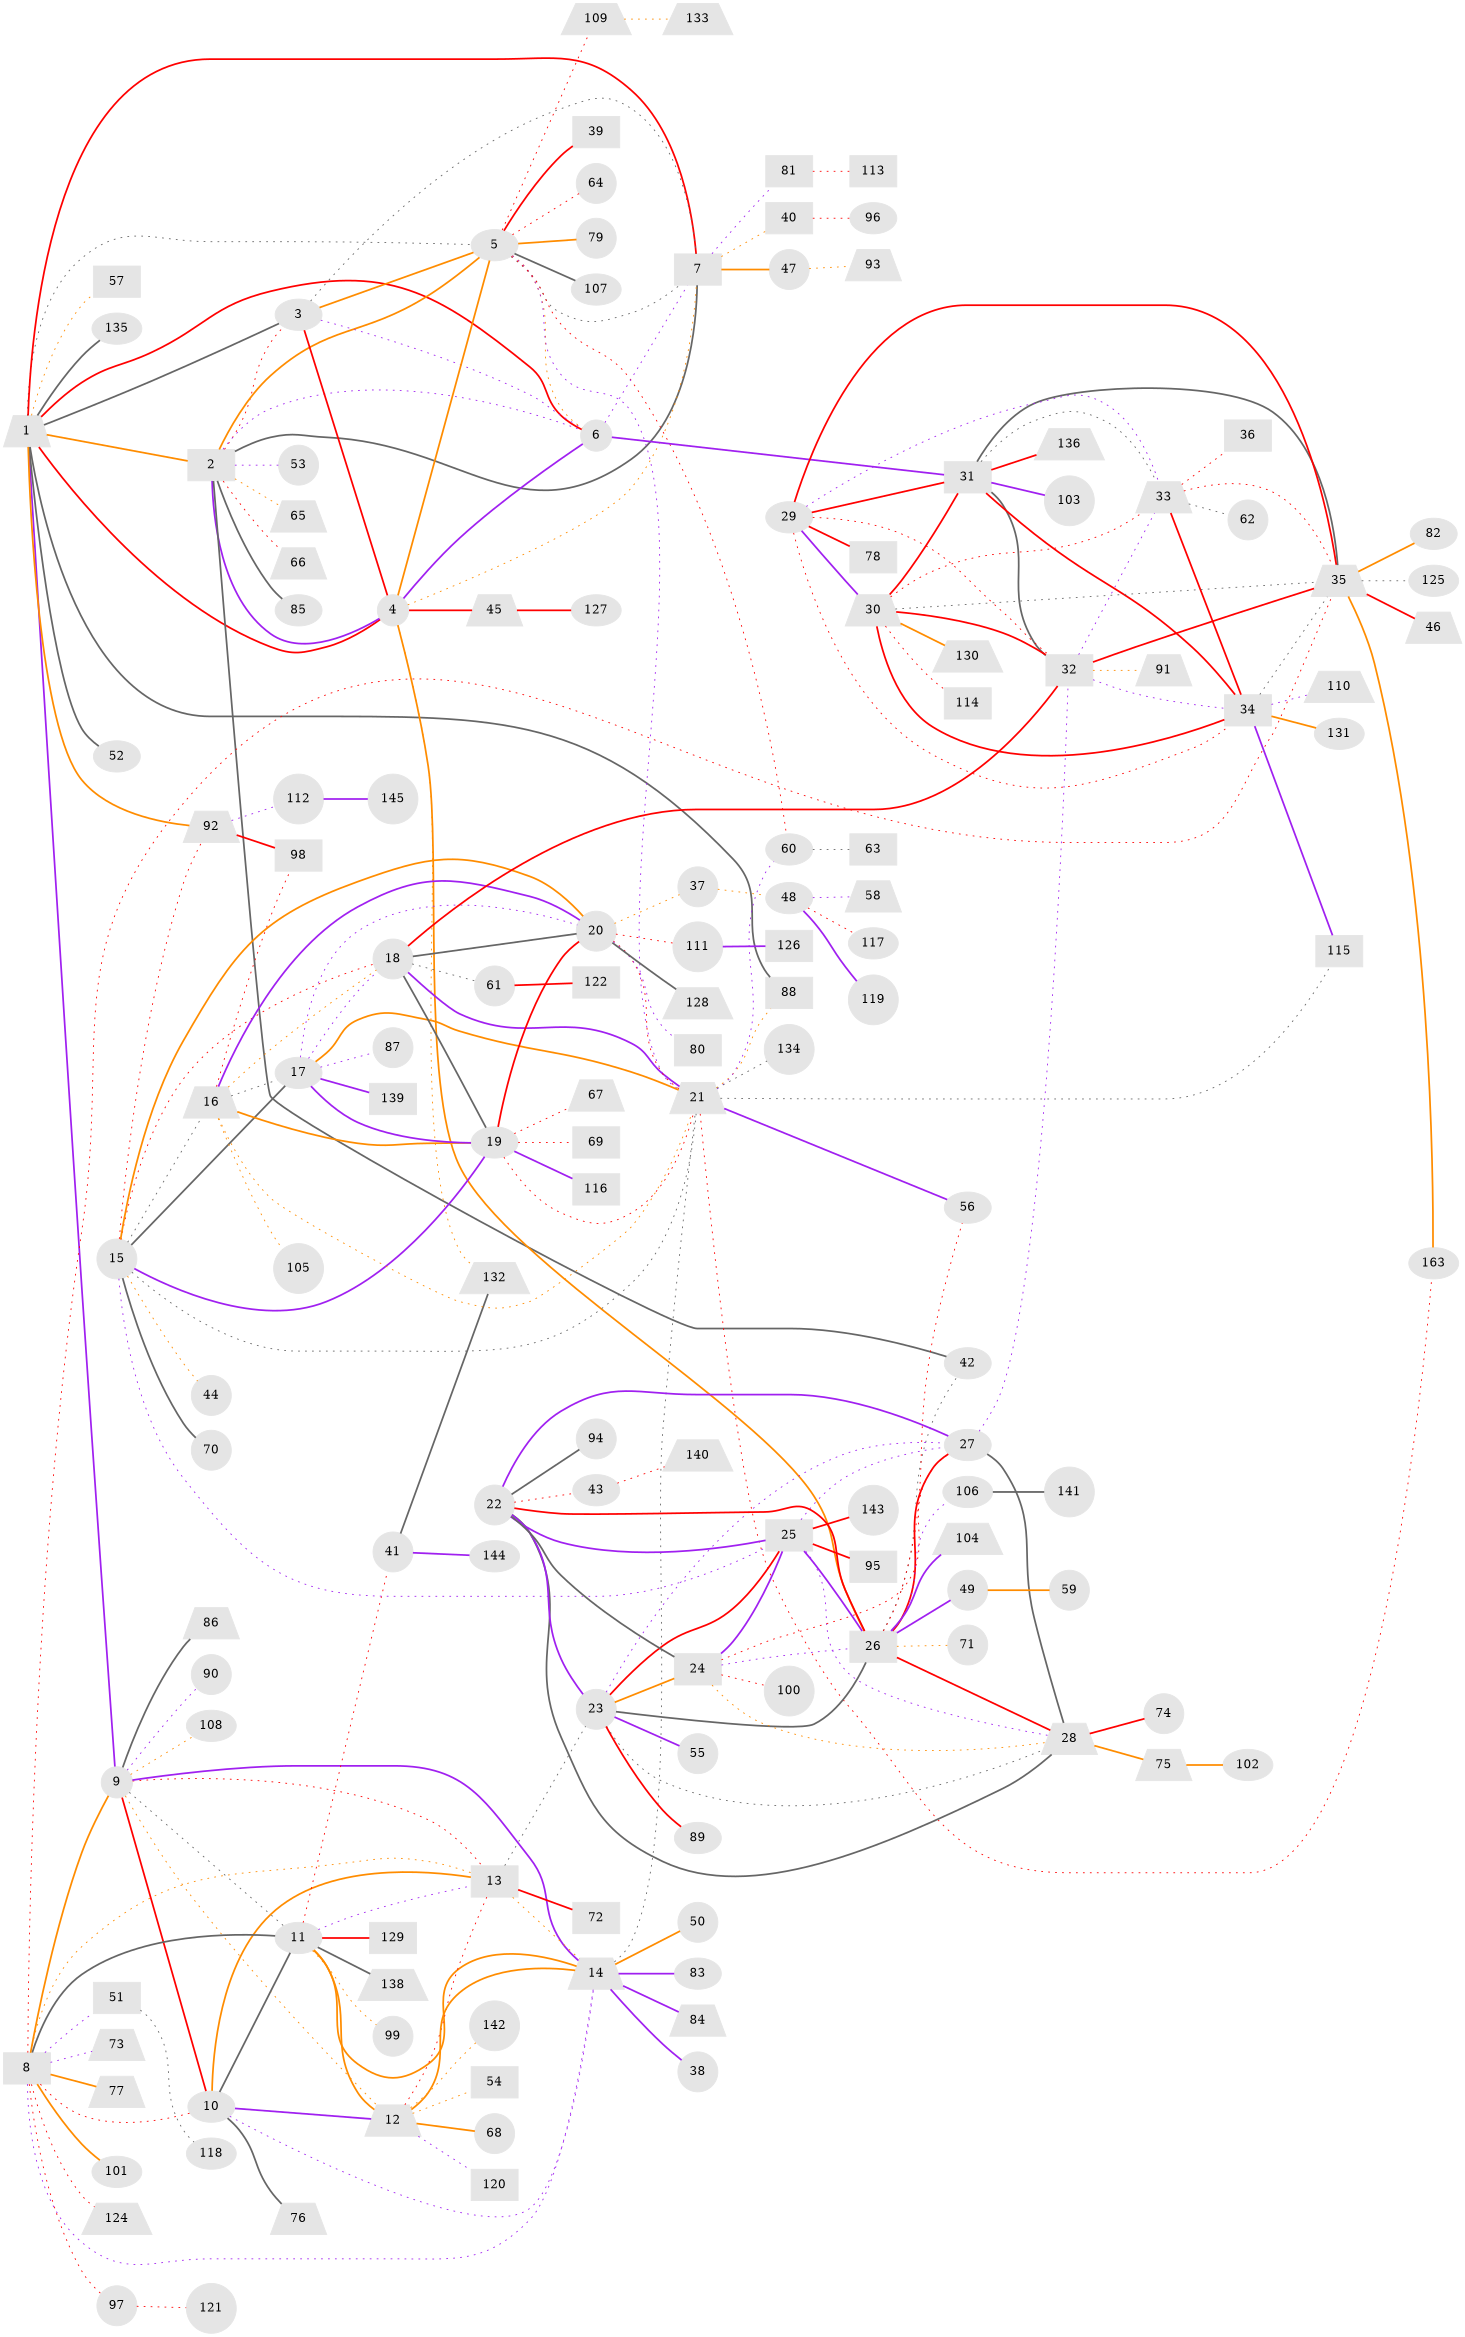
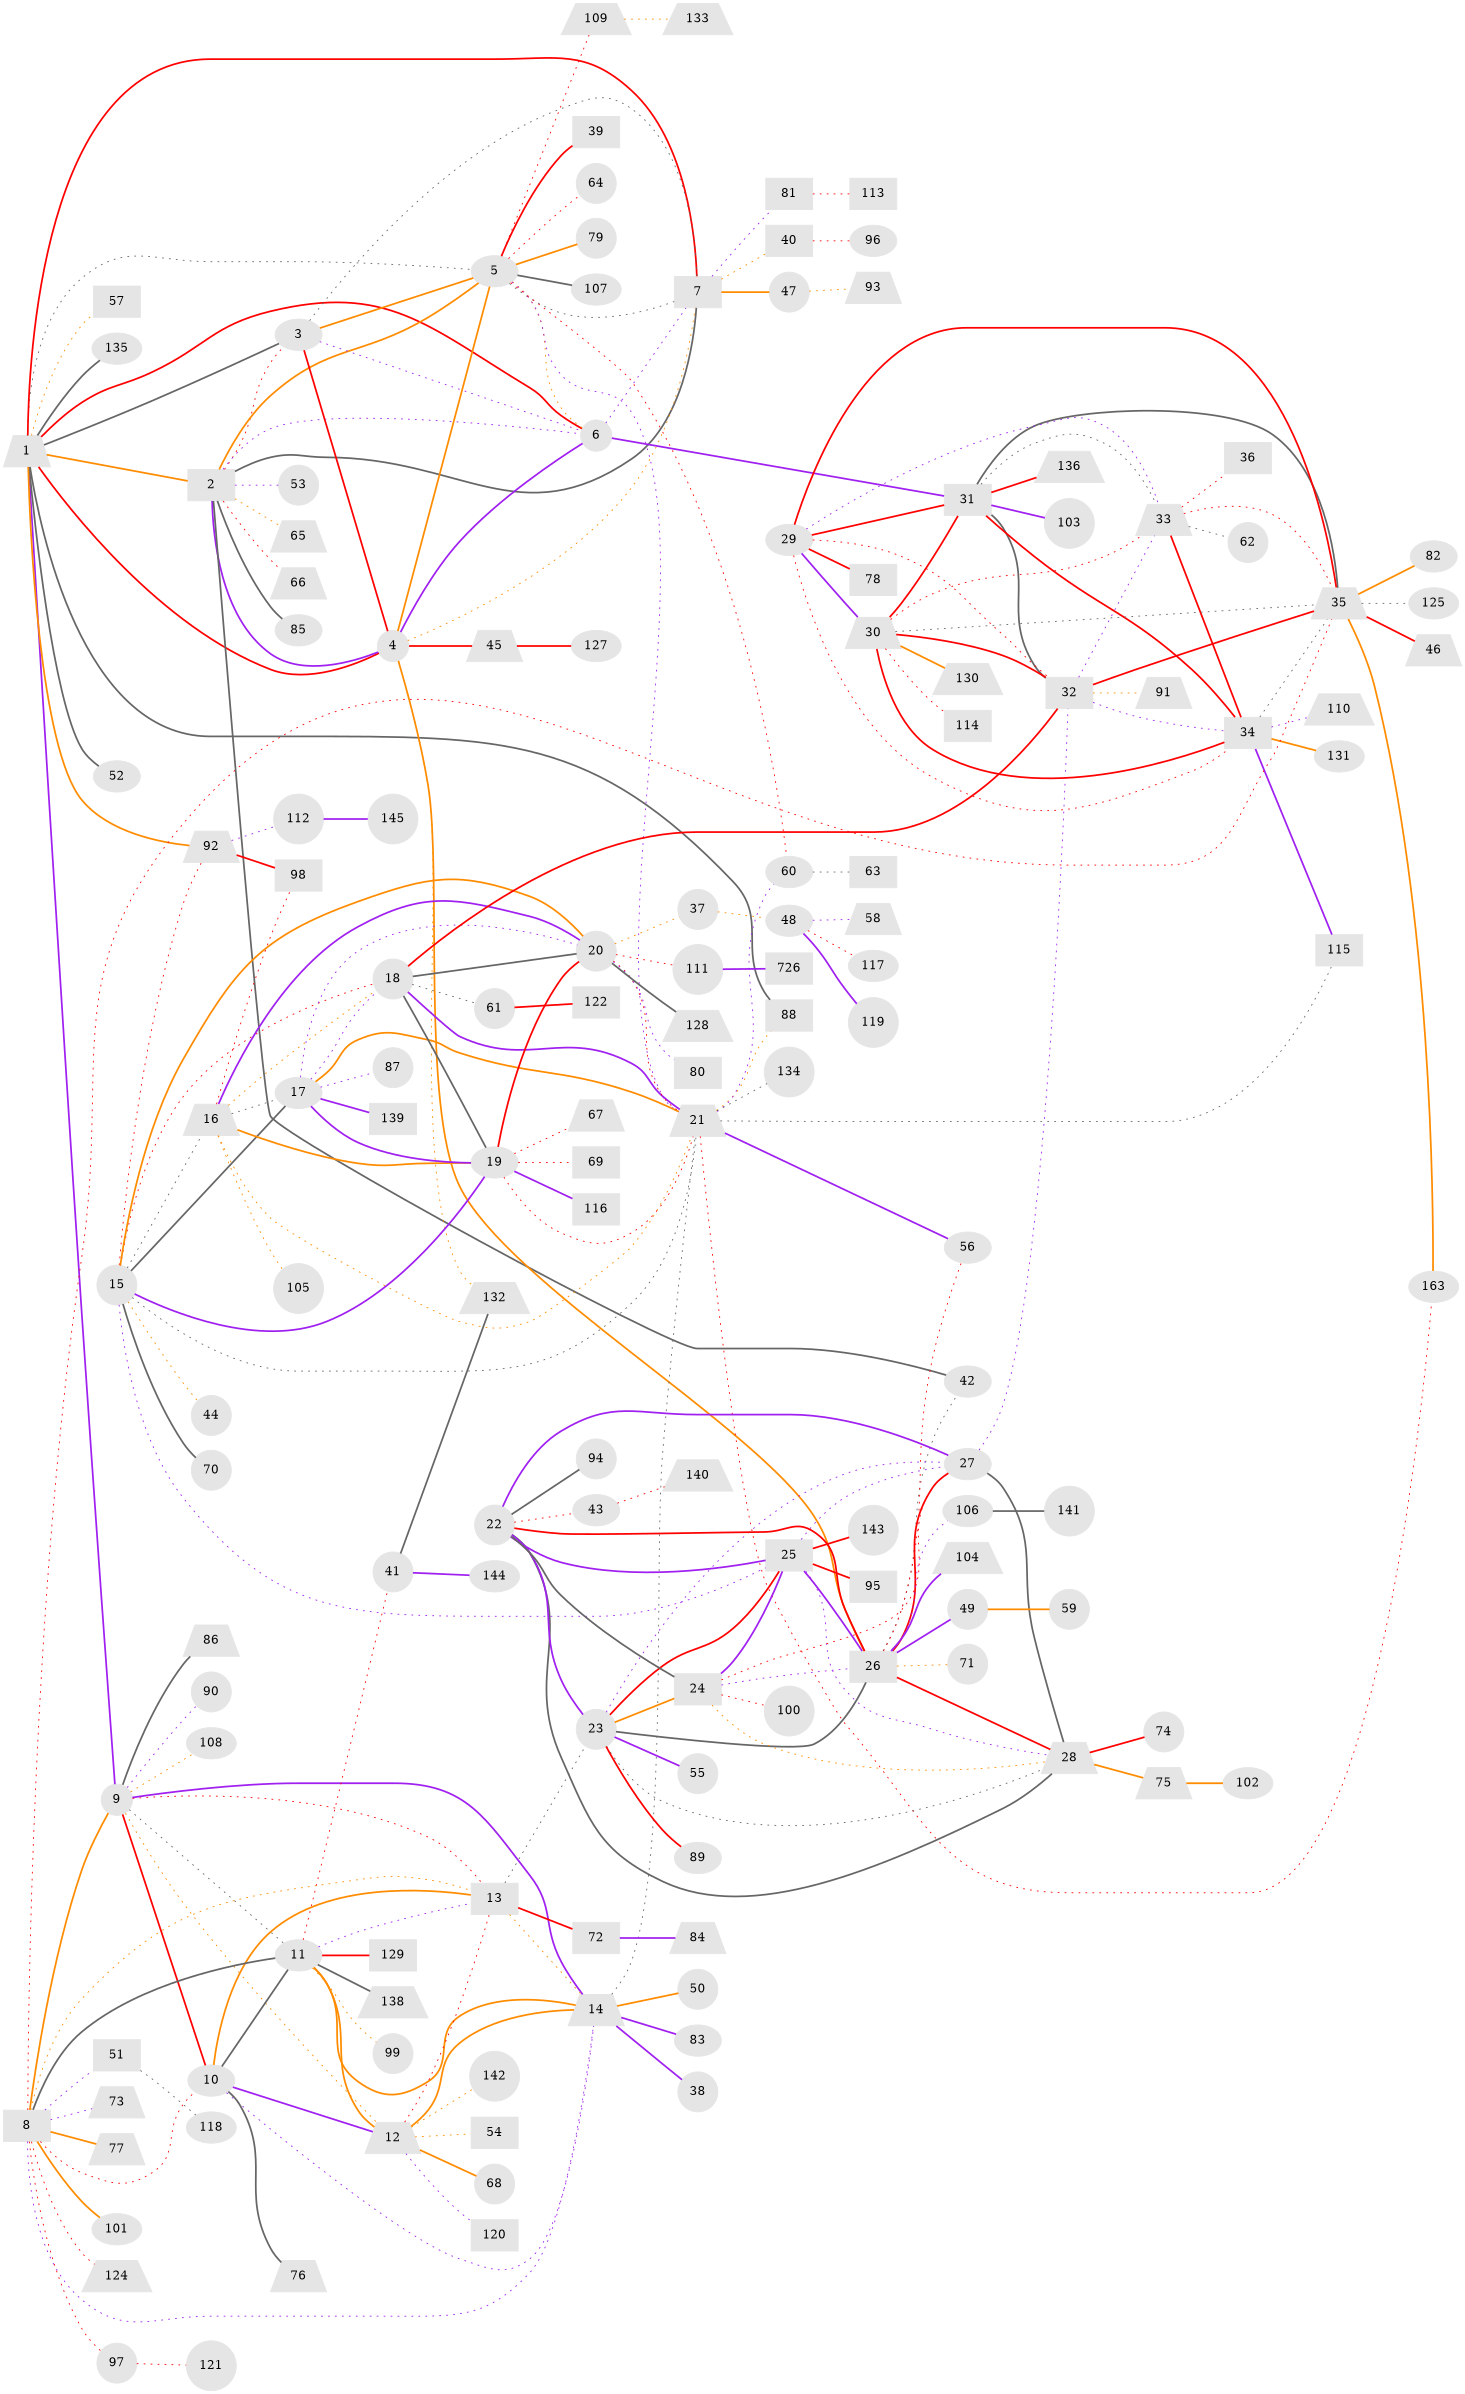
(789, 946) -> (789, 969)
(651, 1999) -> (648, 1938)
